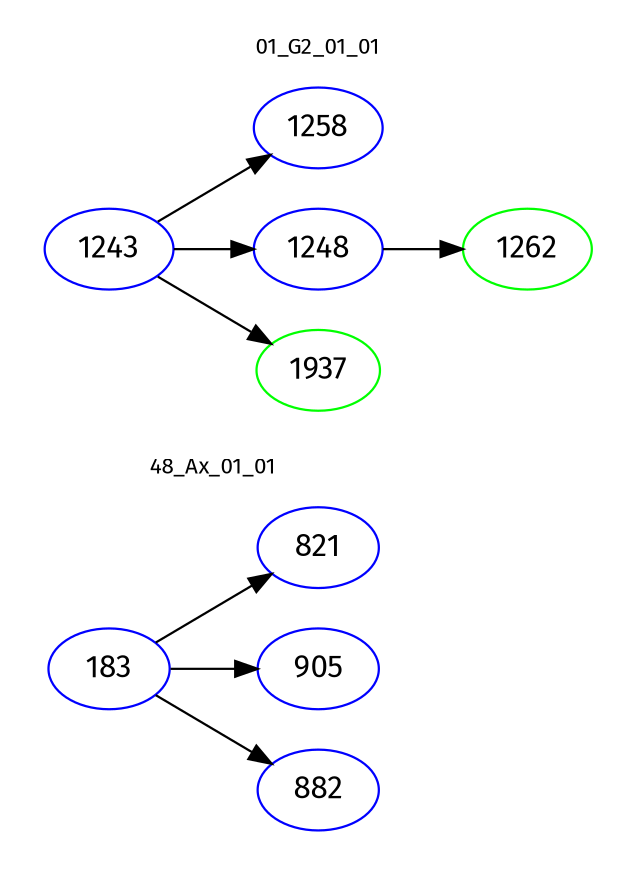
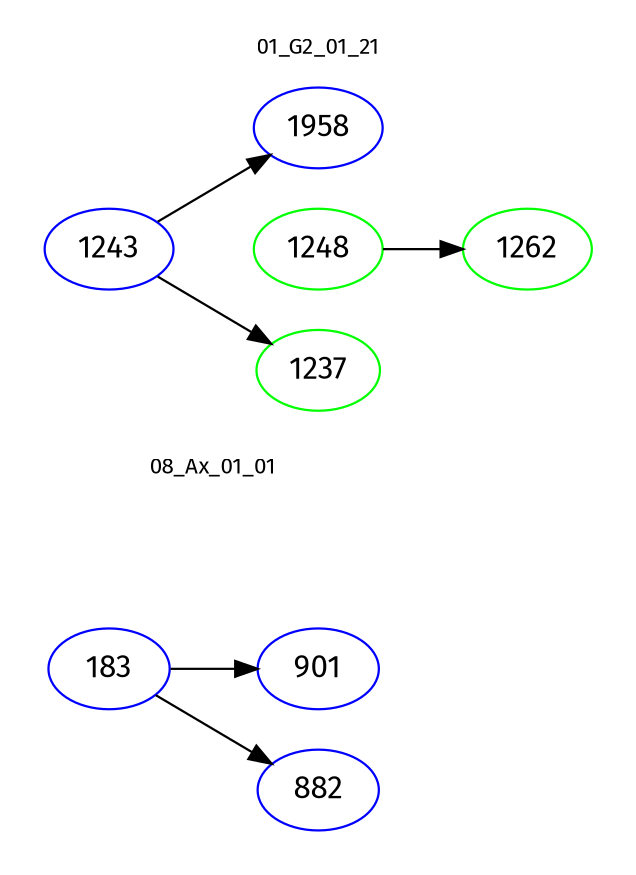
(318, 48) -> (318, 48)
(318, 128) -> (318, 128)
(202, 249) -> none
(318, 249) -> (318, 249)
(318, 370) -> (318, 370)
(214, 468) -> (214, 468)
(318, 548) -> none
(318, 669) -> (318, 669)
